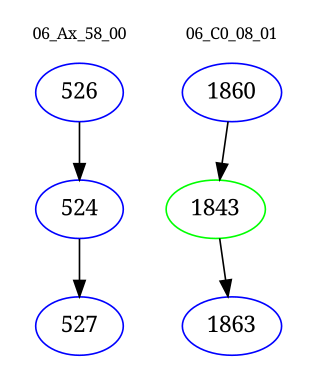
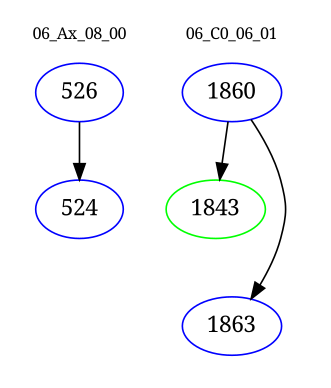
(79, 35) -> (79, 35)
(232, 35) -> (232, 35)
(223, 259) -> (285, 201)
(79, 326) -> none
